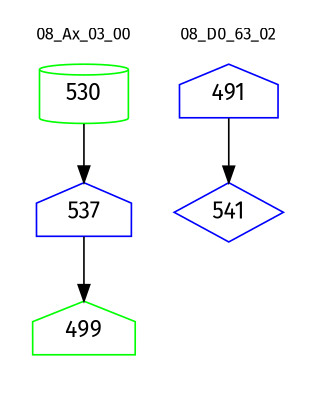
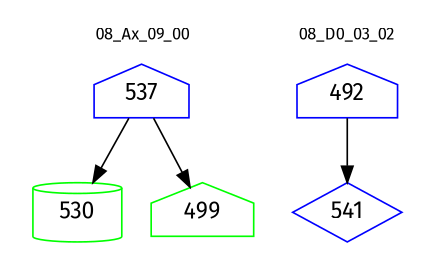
(84, 35) -> (143, 35)
(229, 35) -> (347, 35)
(229, 94) -> (347, 94)
(84, 145) -> (115, 143)
